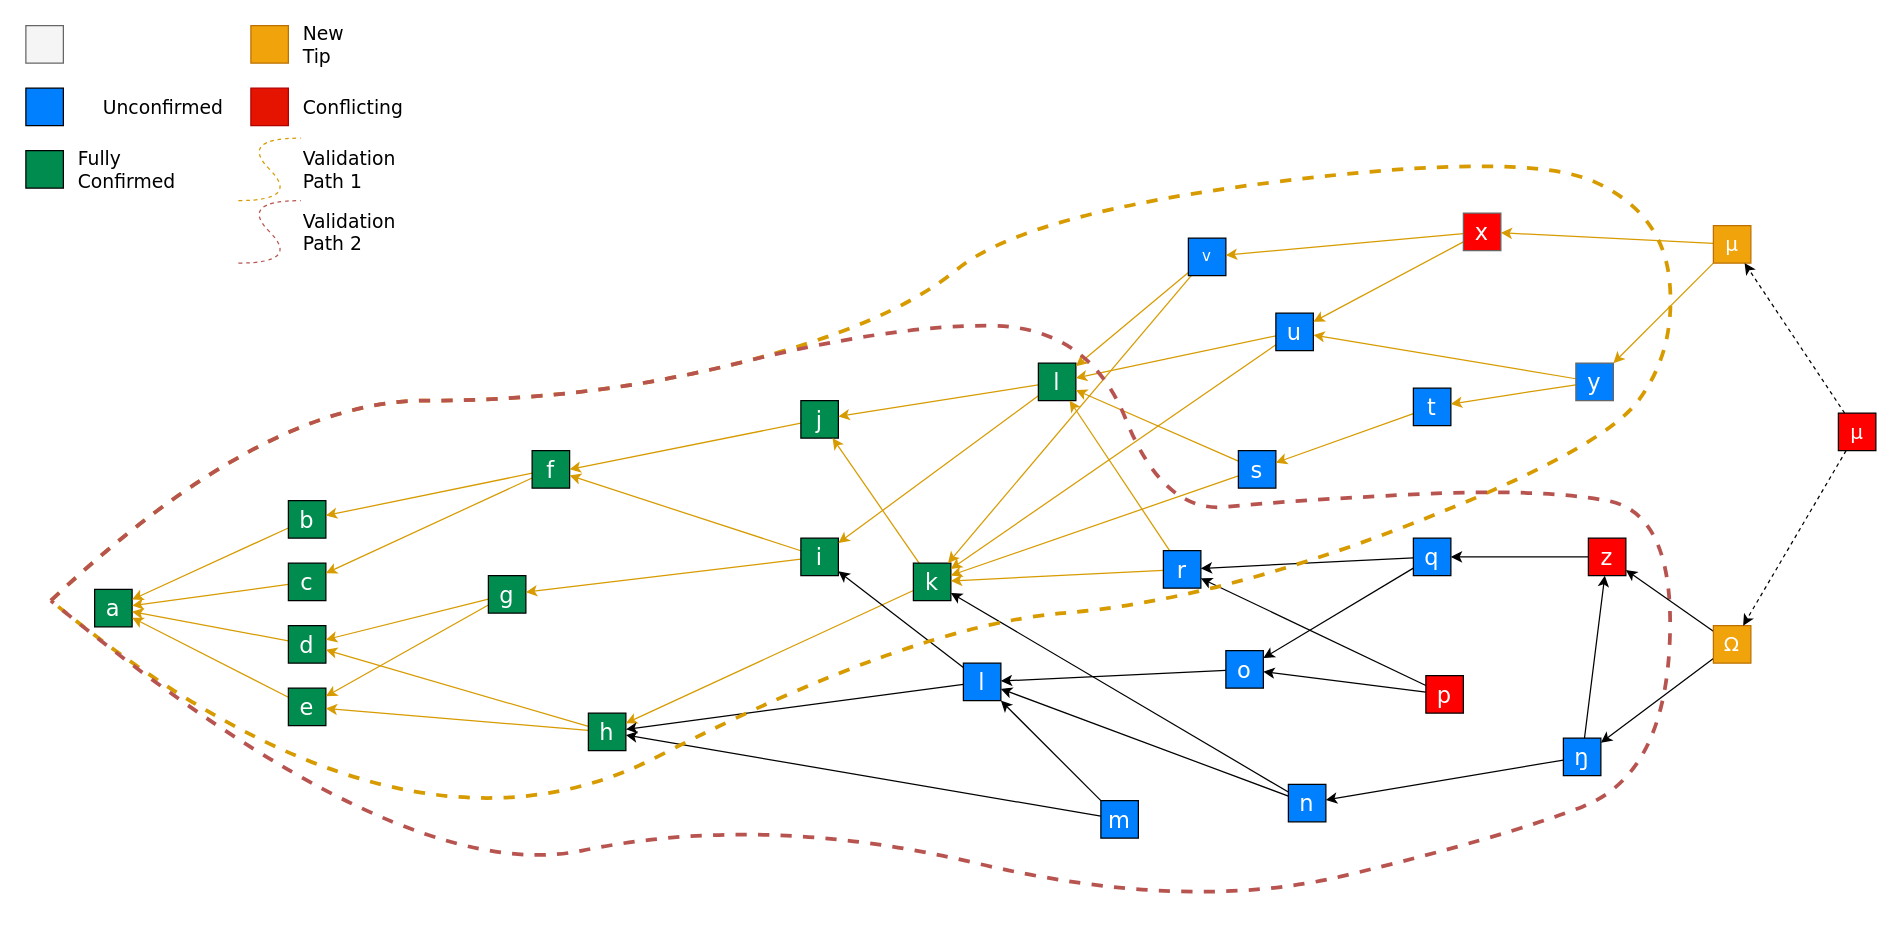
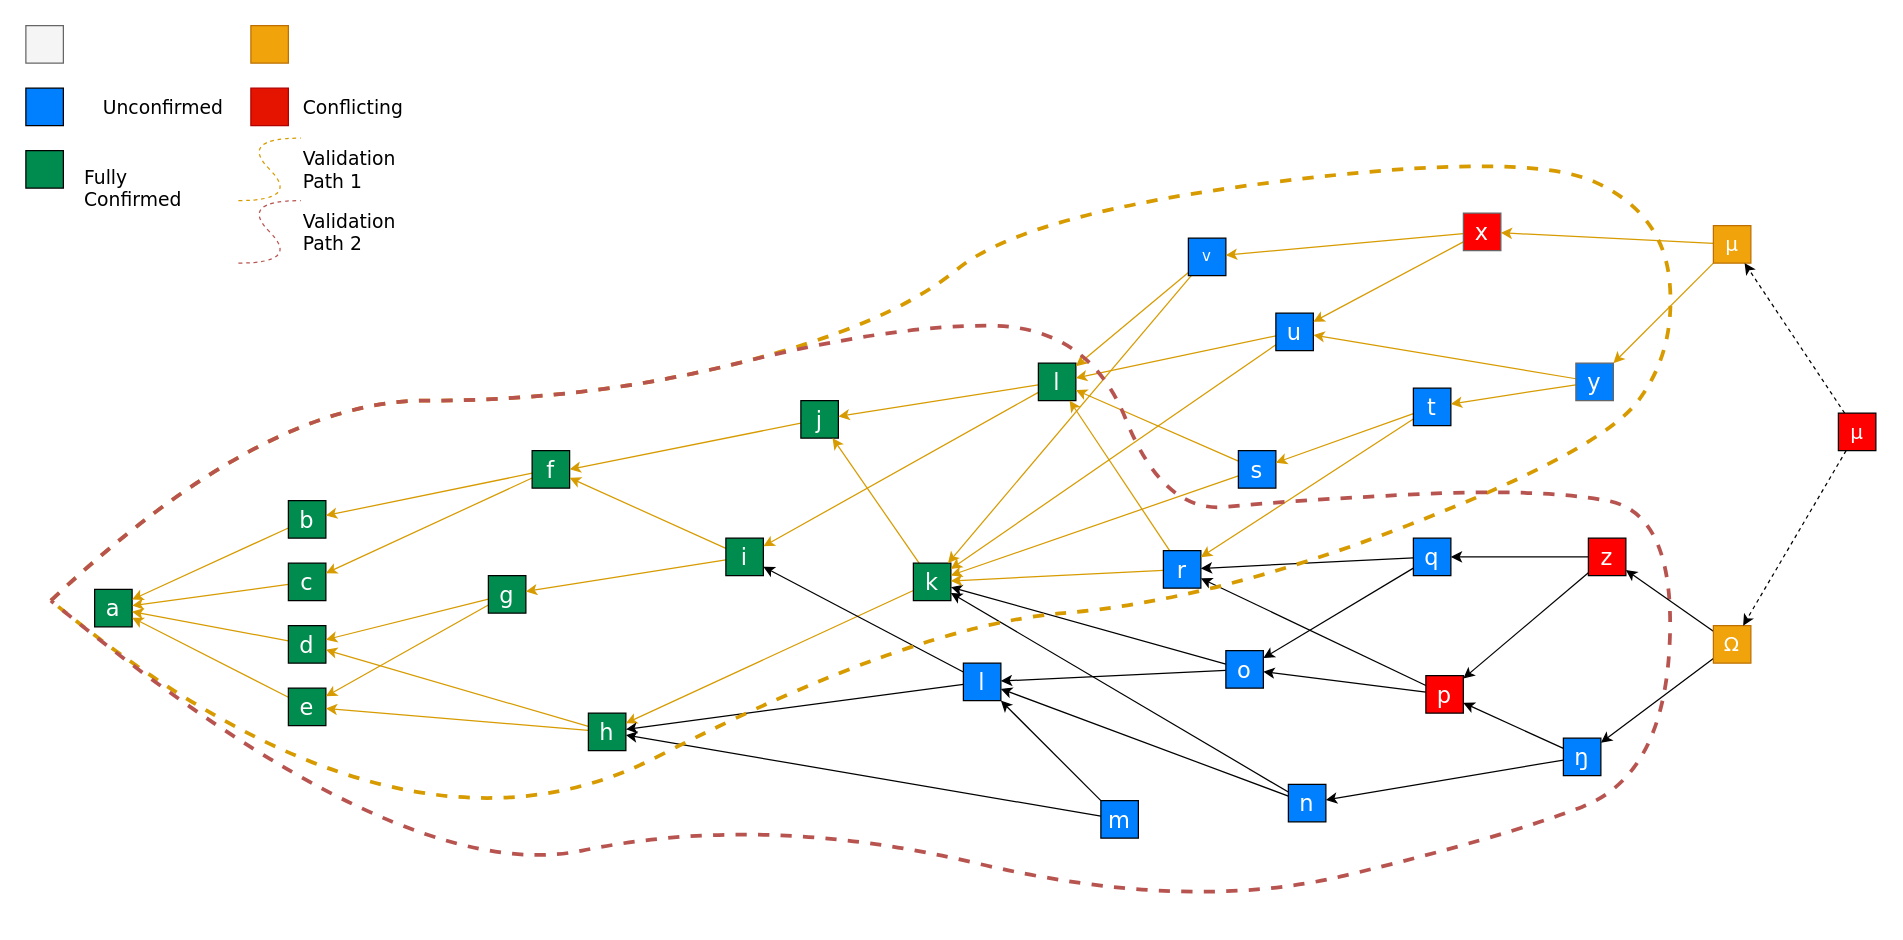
(338, 44) -> none
(113, 169) -> (119, 188)
none -> (1352, 459)
(819, 557) -> (744, 557)
none -> (1529, 623)
none -> (1140, 640)
(1594, 661) -> (1517, 727)
